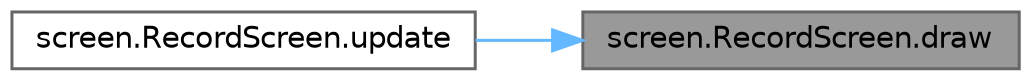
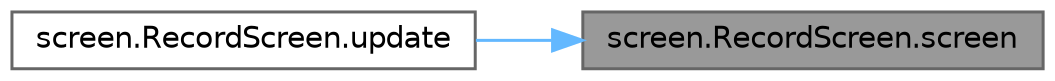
(801, 40) -> (813, 40)
